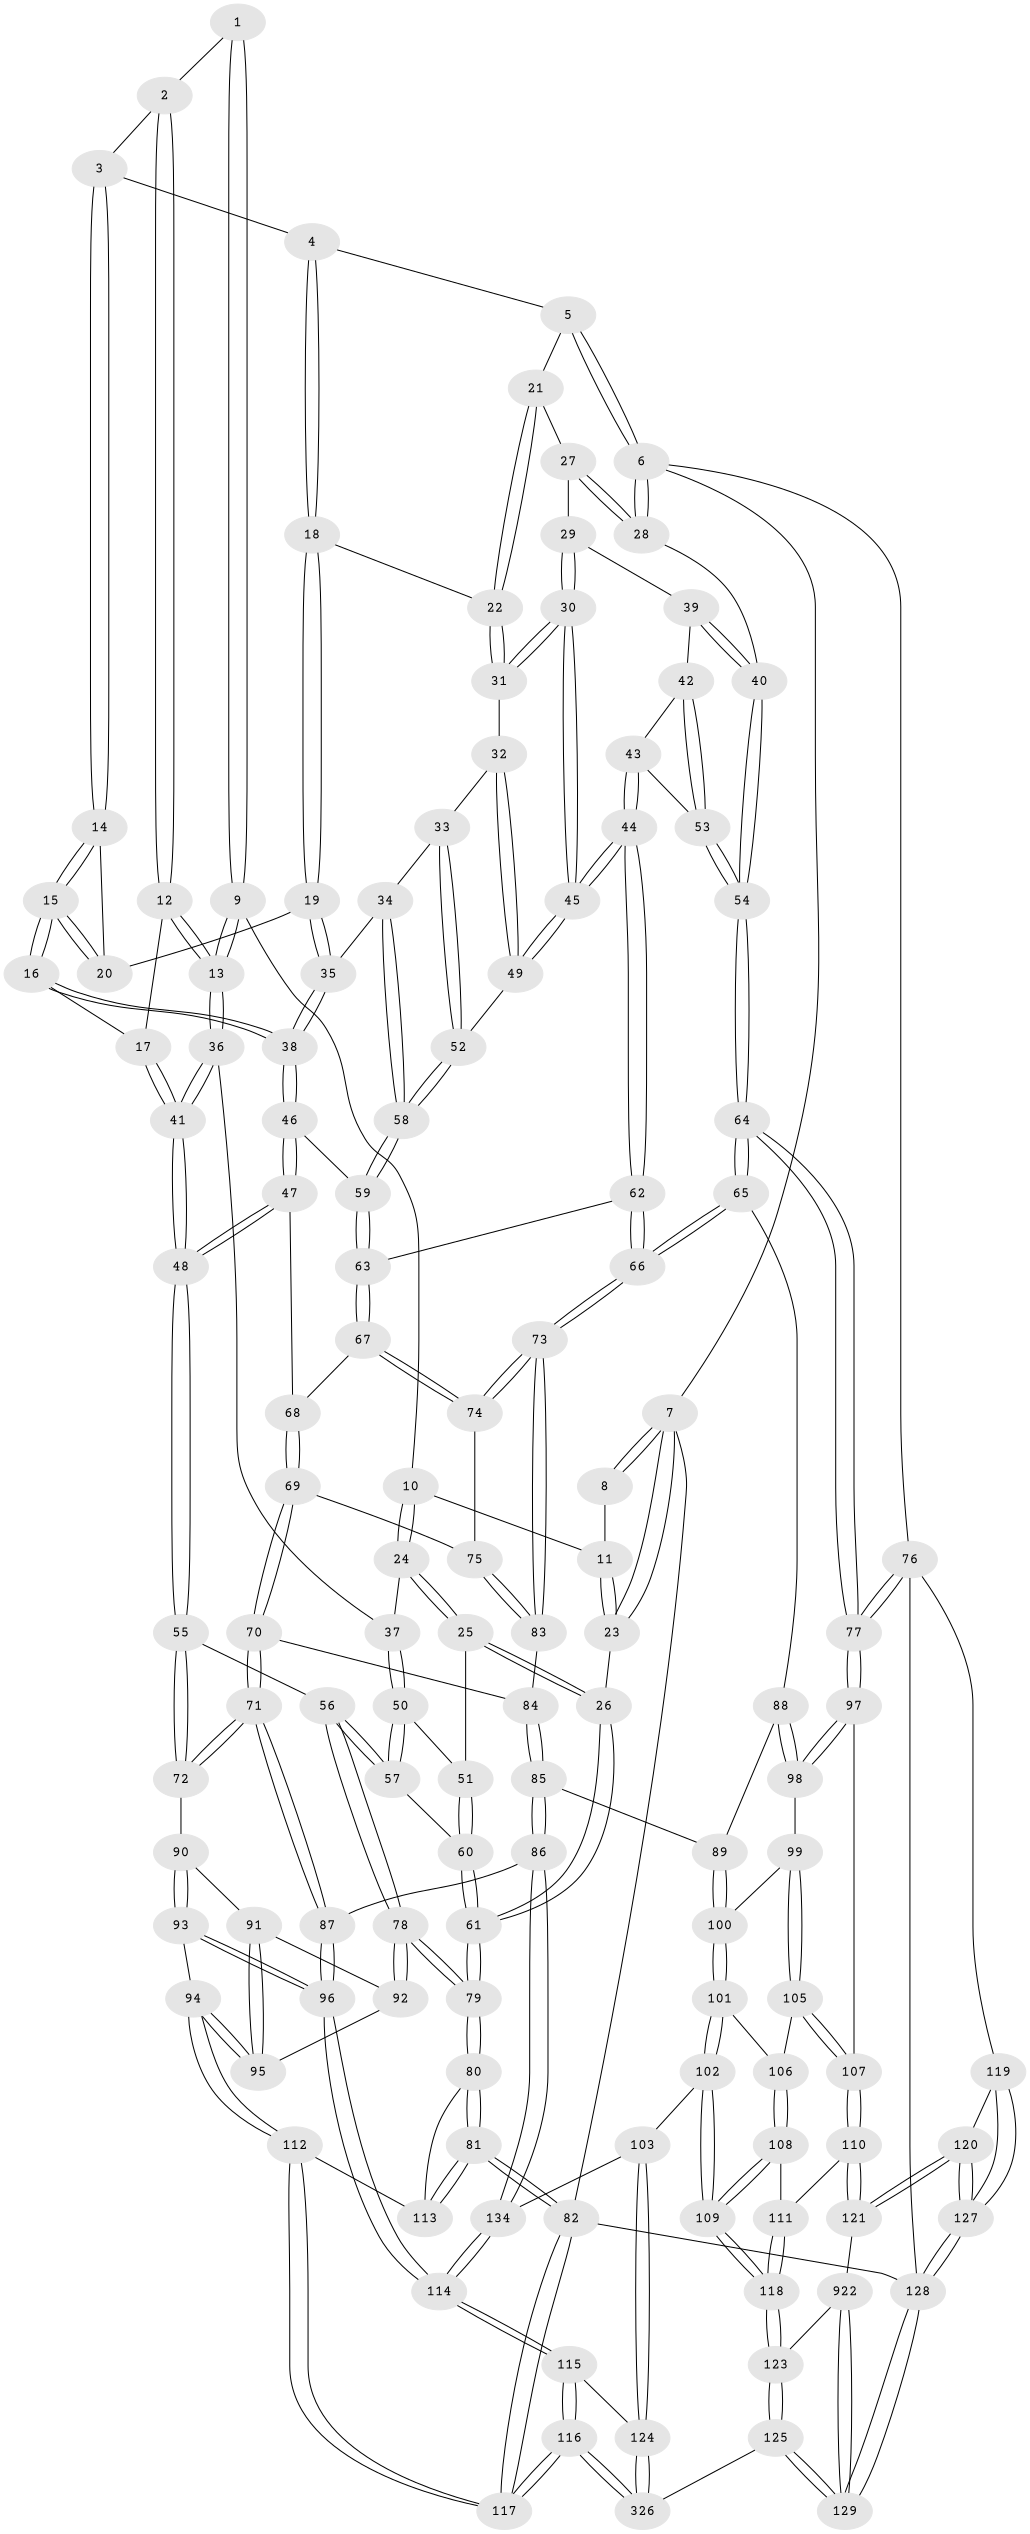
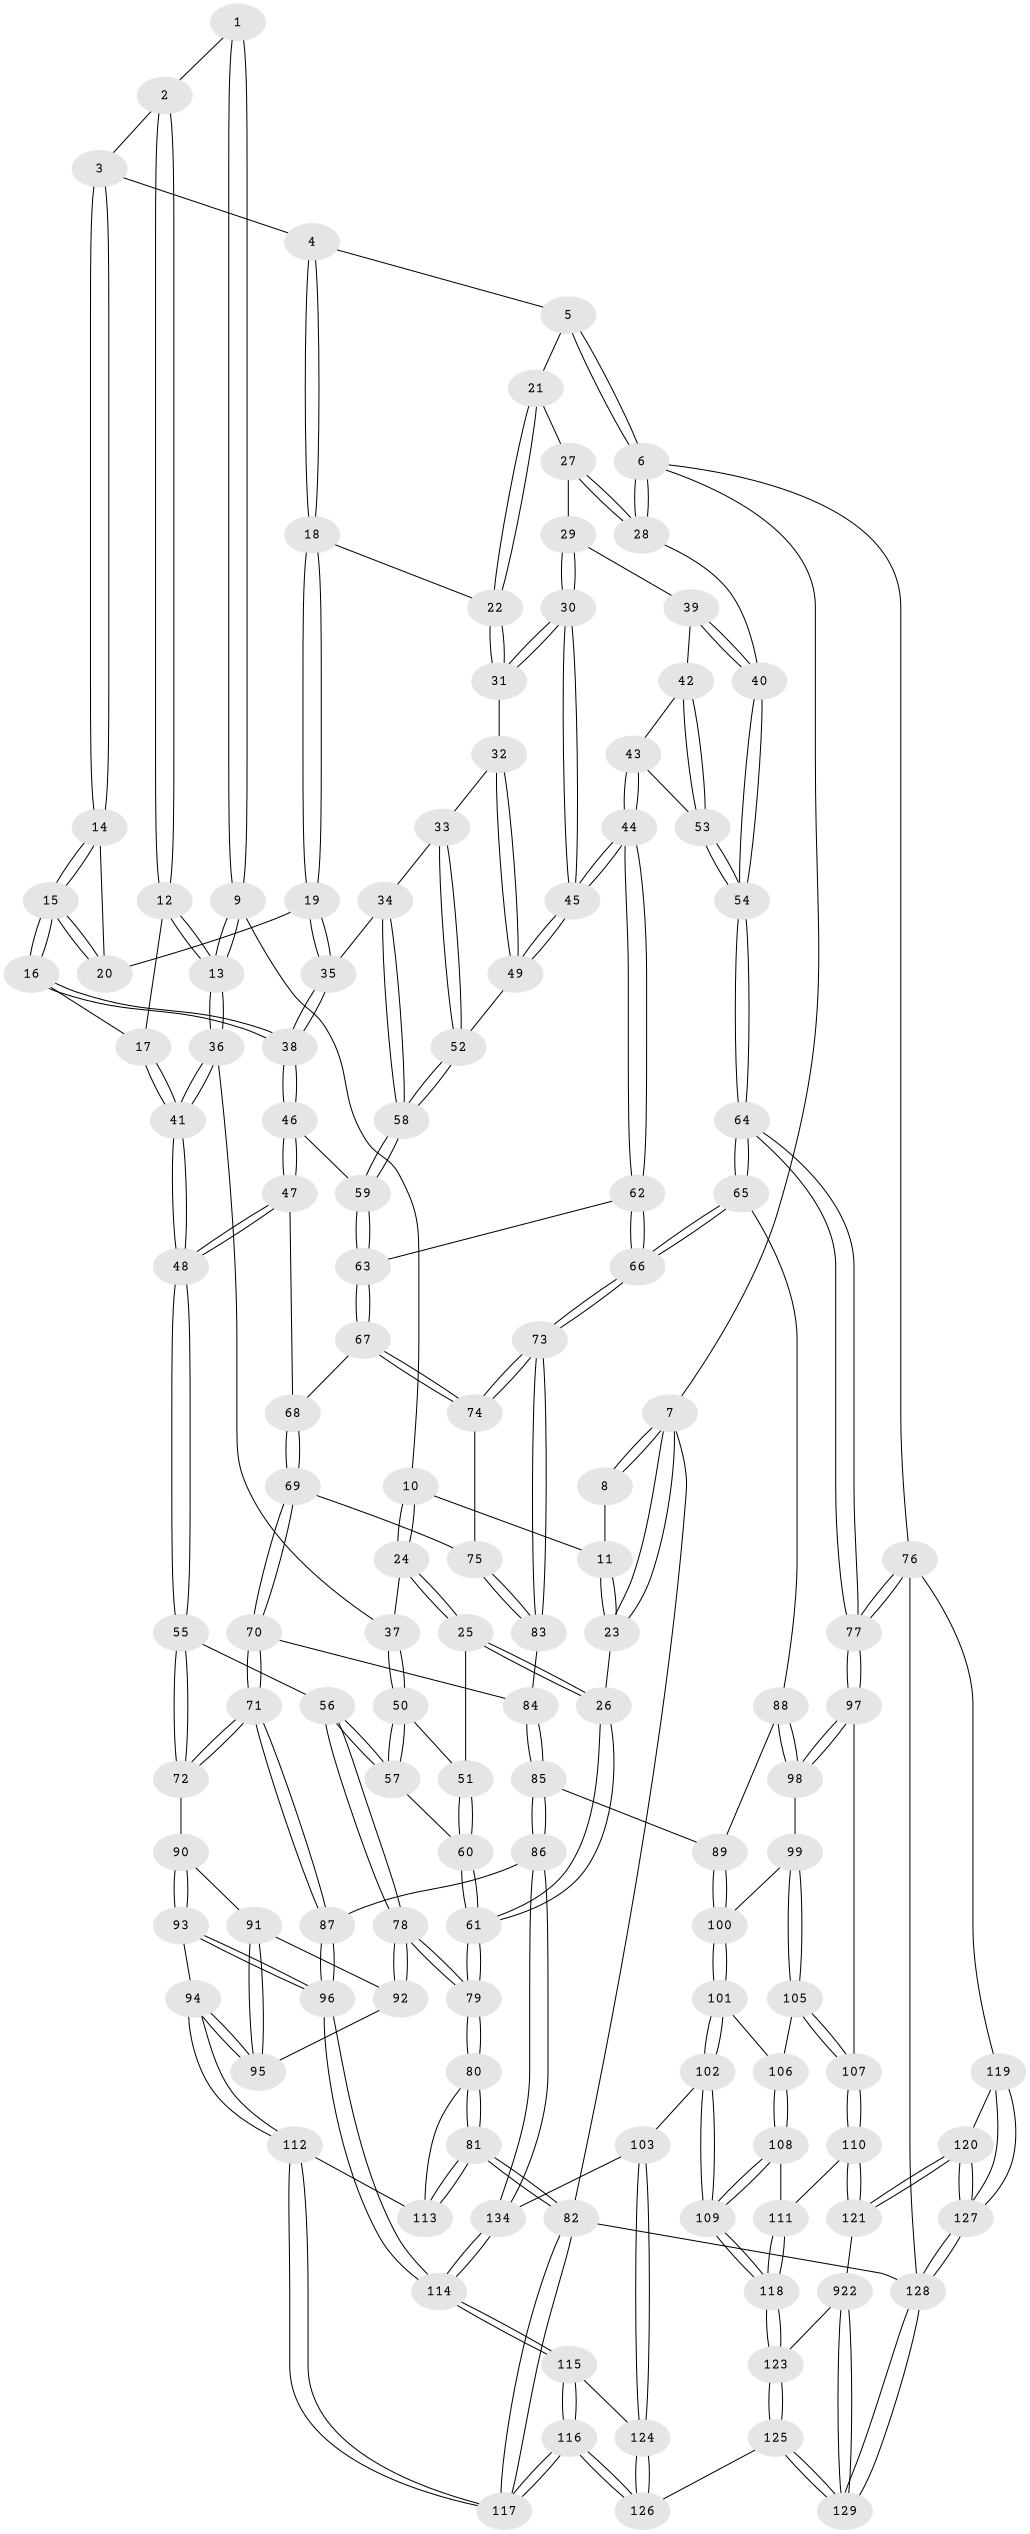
(643, 2511) -> (643, 2511)
